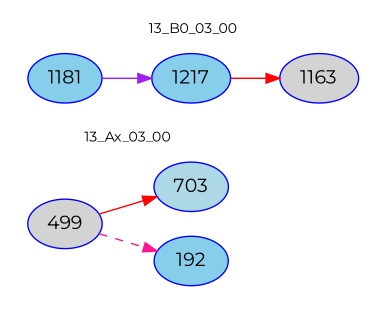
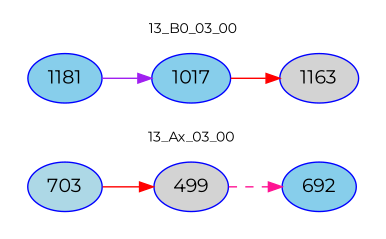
(191, 78) -> (191, 78)
(121, 207) -> (121, 187)
(191, 261) -> (319, 187)
